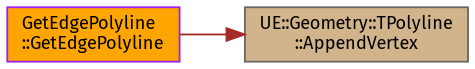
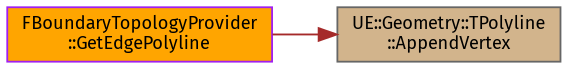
(93, 34) -> (140, 34)
